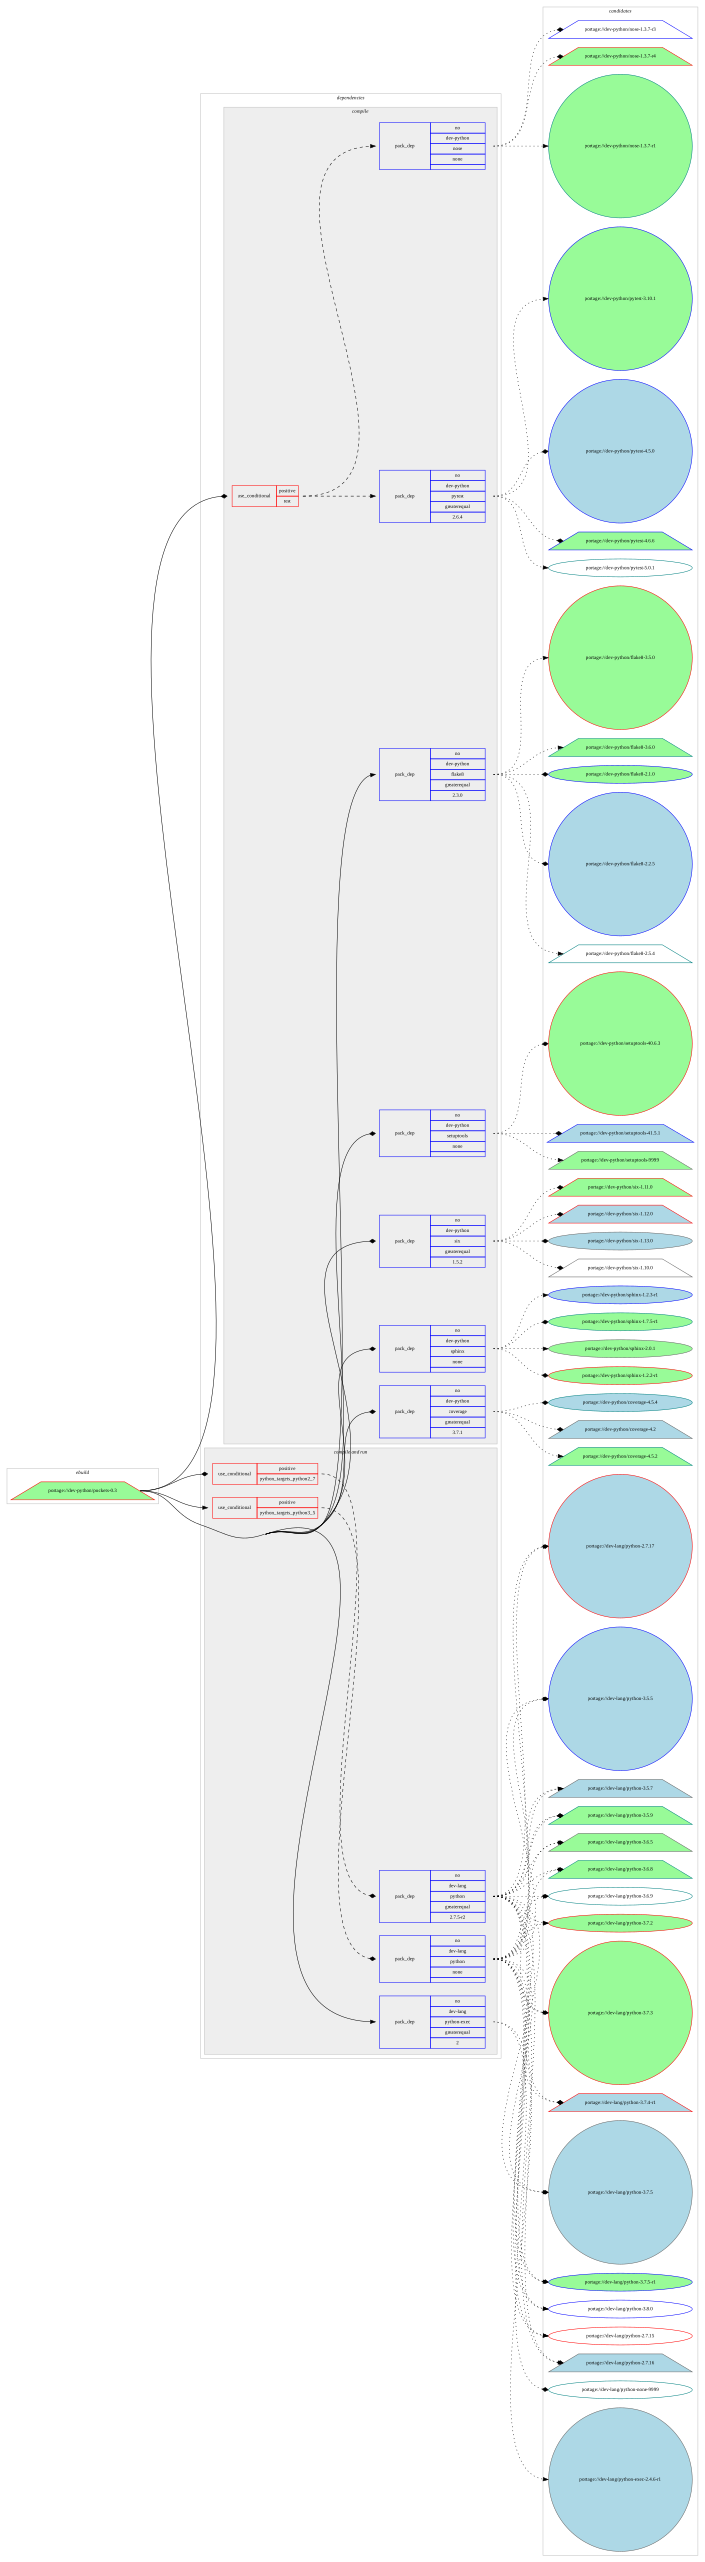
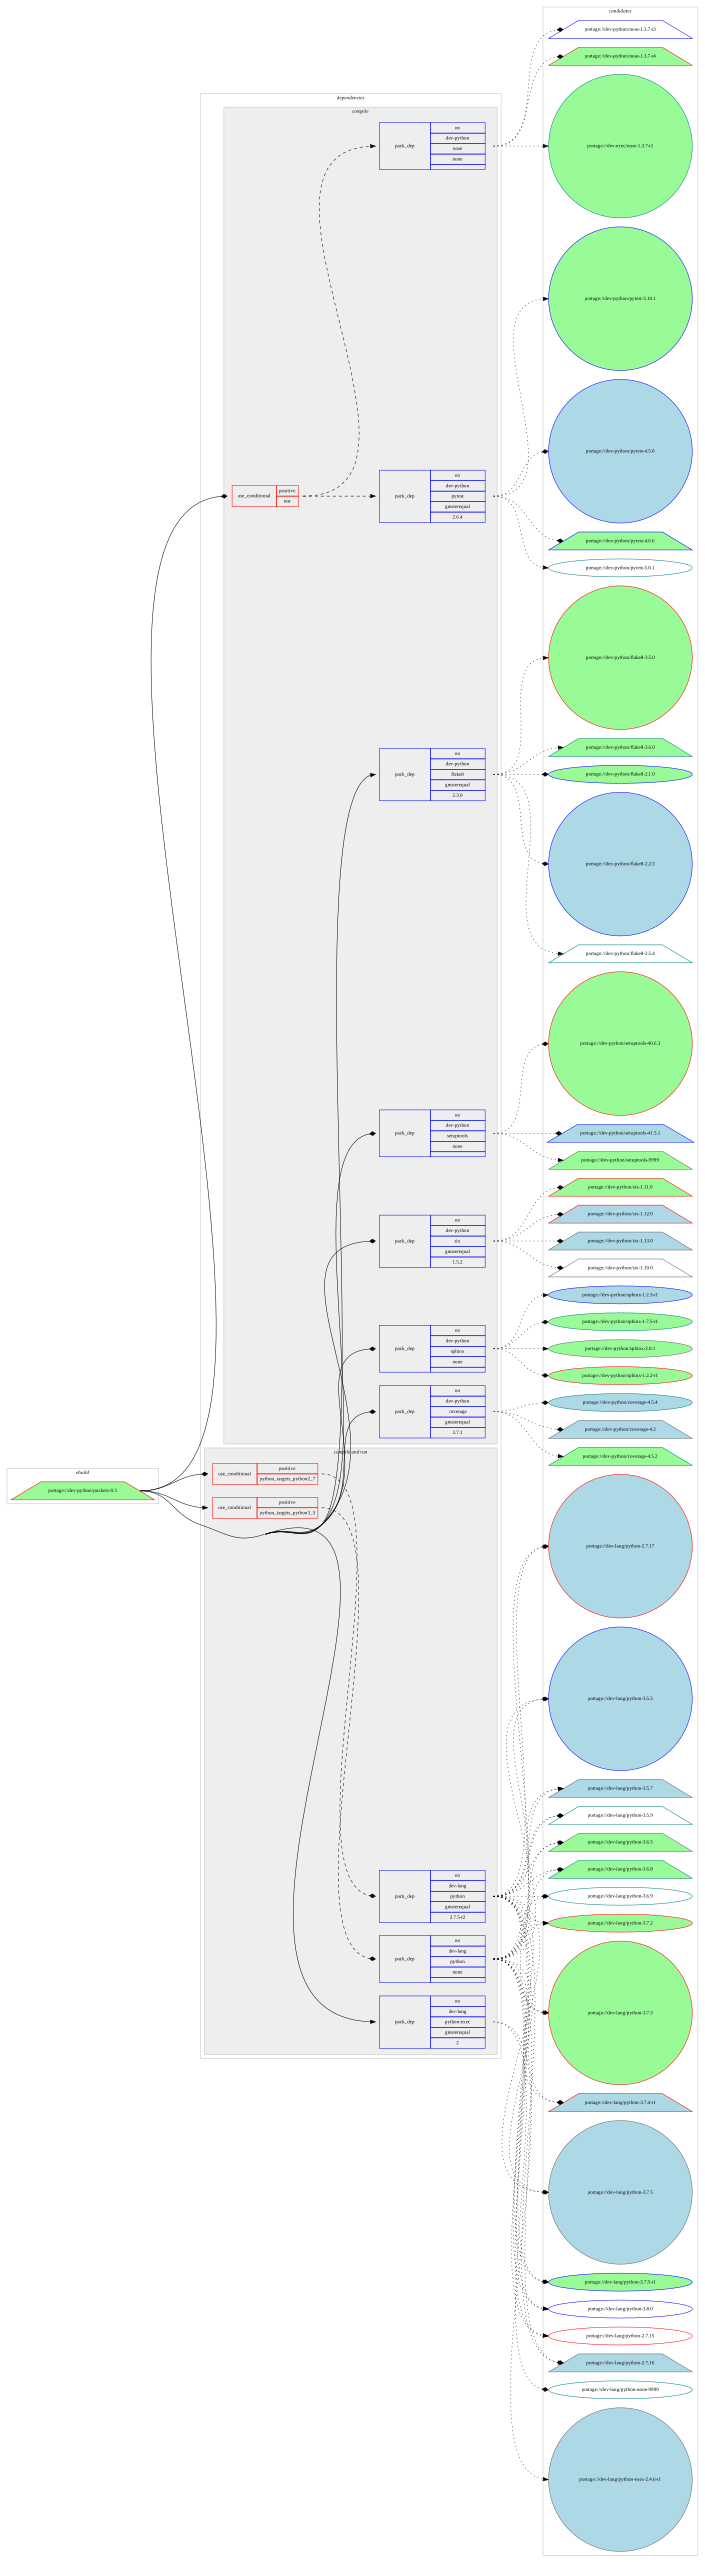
(620, 146) -> (620, 146)
(620, 1241) -> (620, 1241)
(620, 1815) -> (620, 1815)
